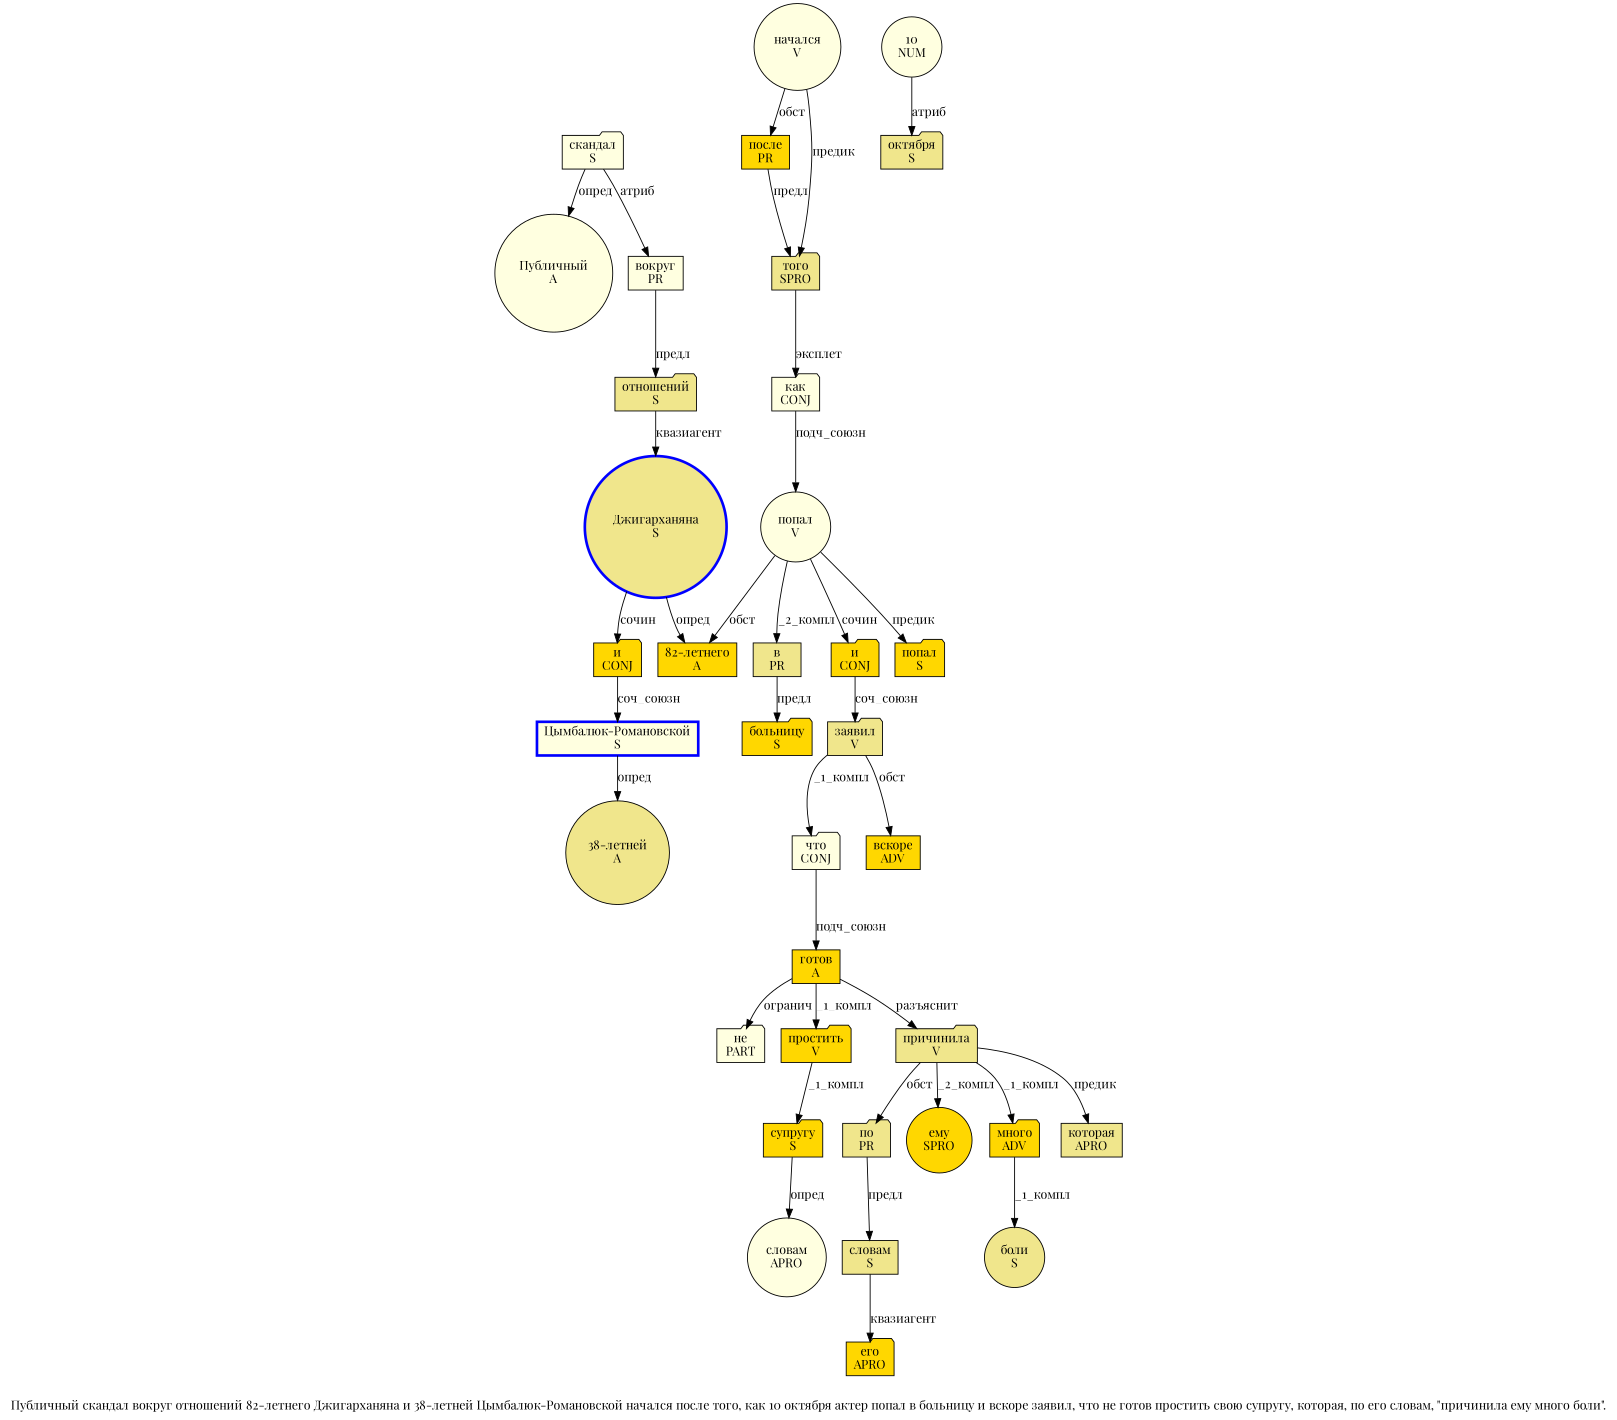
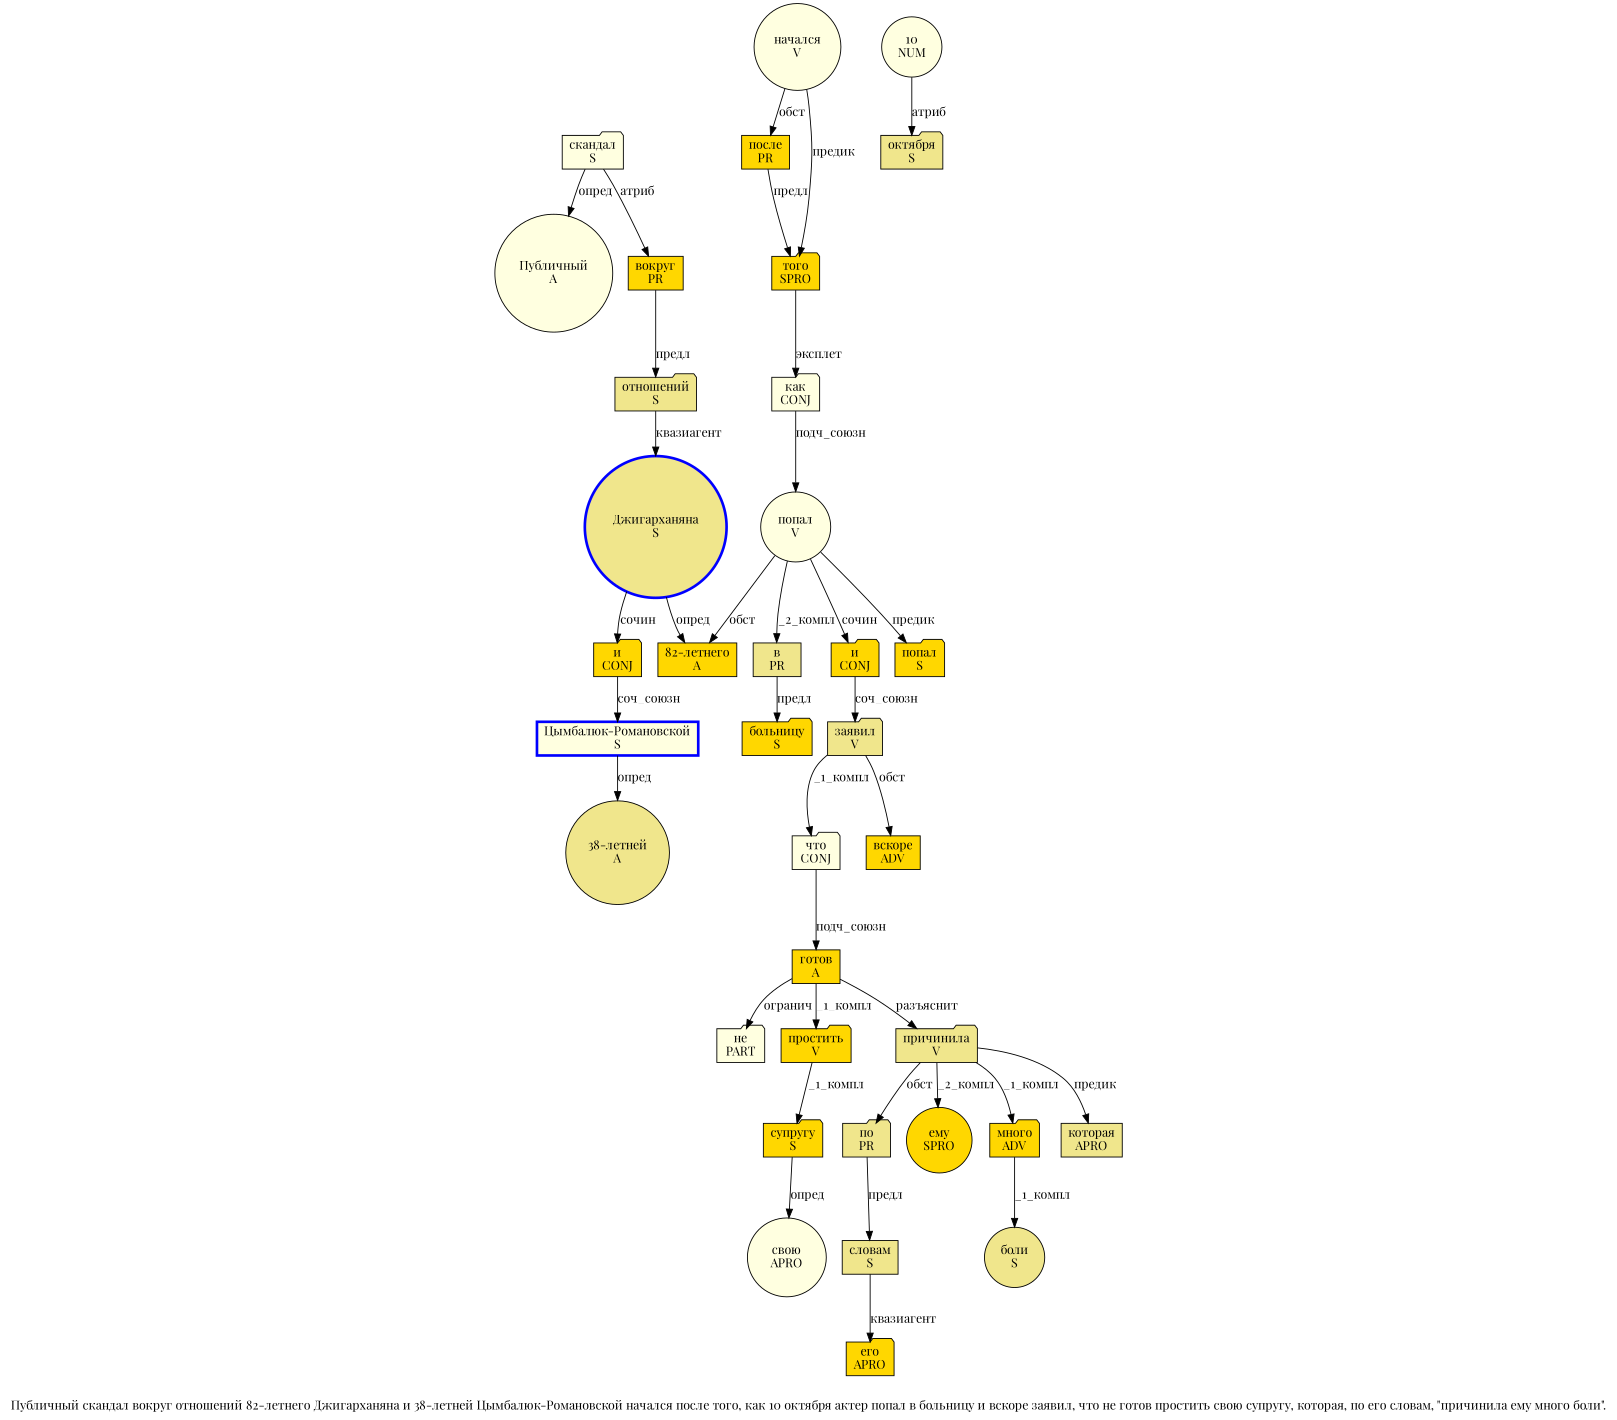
(656, 273) -> (656, 273)
(796, 273) -> (796, 273)
(787, 1257) -> (787, 1257)
